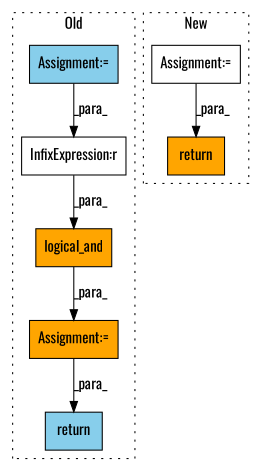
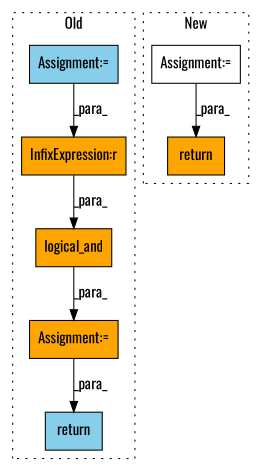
(74, 156) -> (74, 156)
